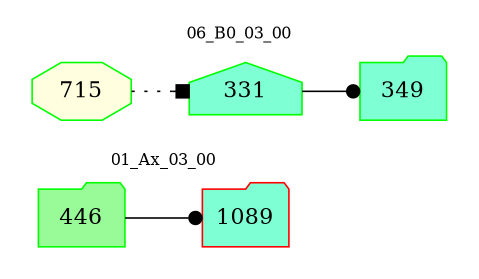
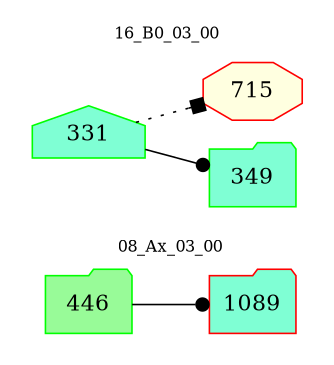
(239, 34) -> (167, 34)
(82, 91) -> (253, 91)
(152, 91) -> (162, 115)
(164, 161) -> (171, 248)
